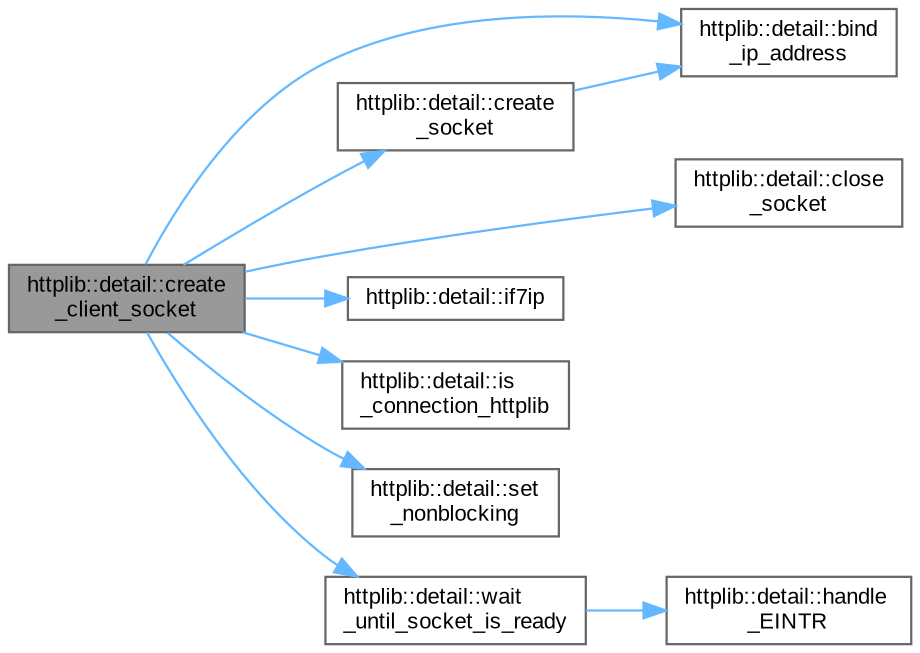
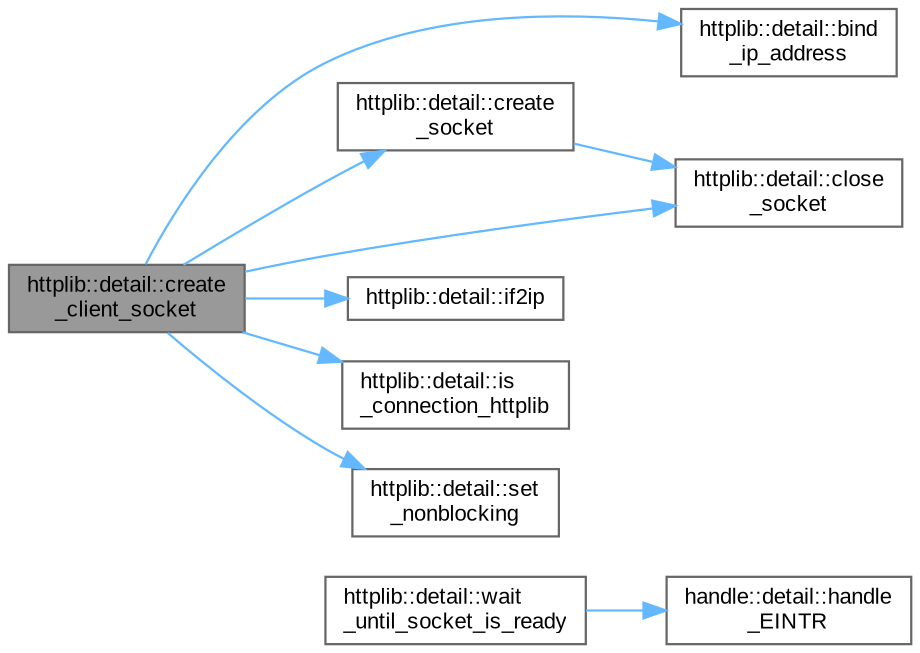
(616, 81) -> (613, 153)
(456, 299) -> (456, 299)
(231, 459) -> none
(789, 610) -> (789, 610)
